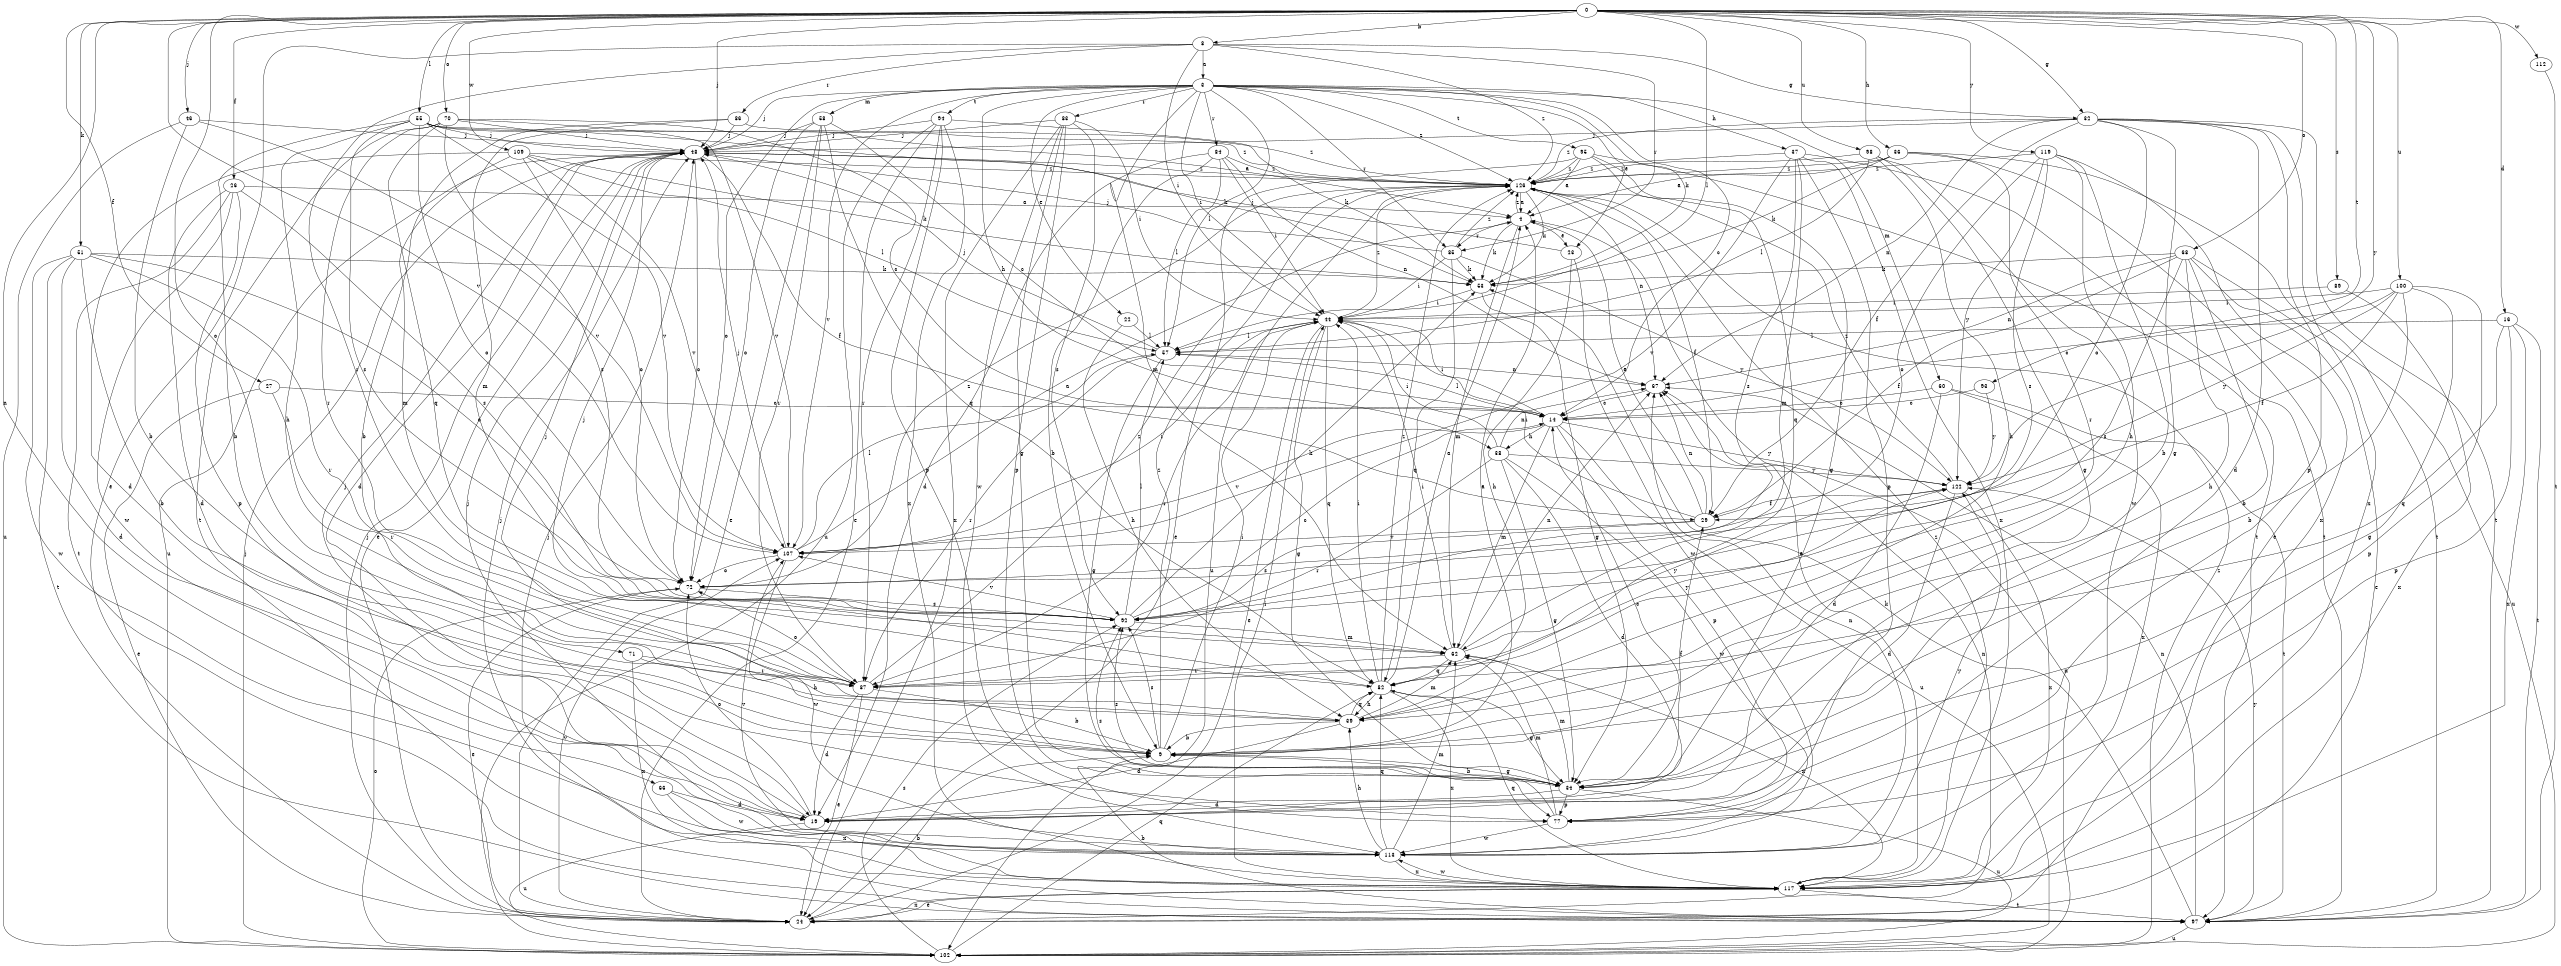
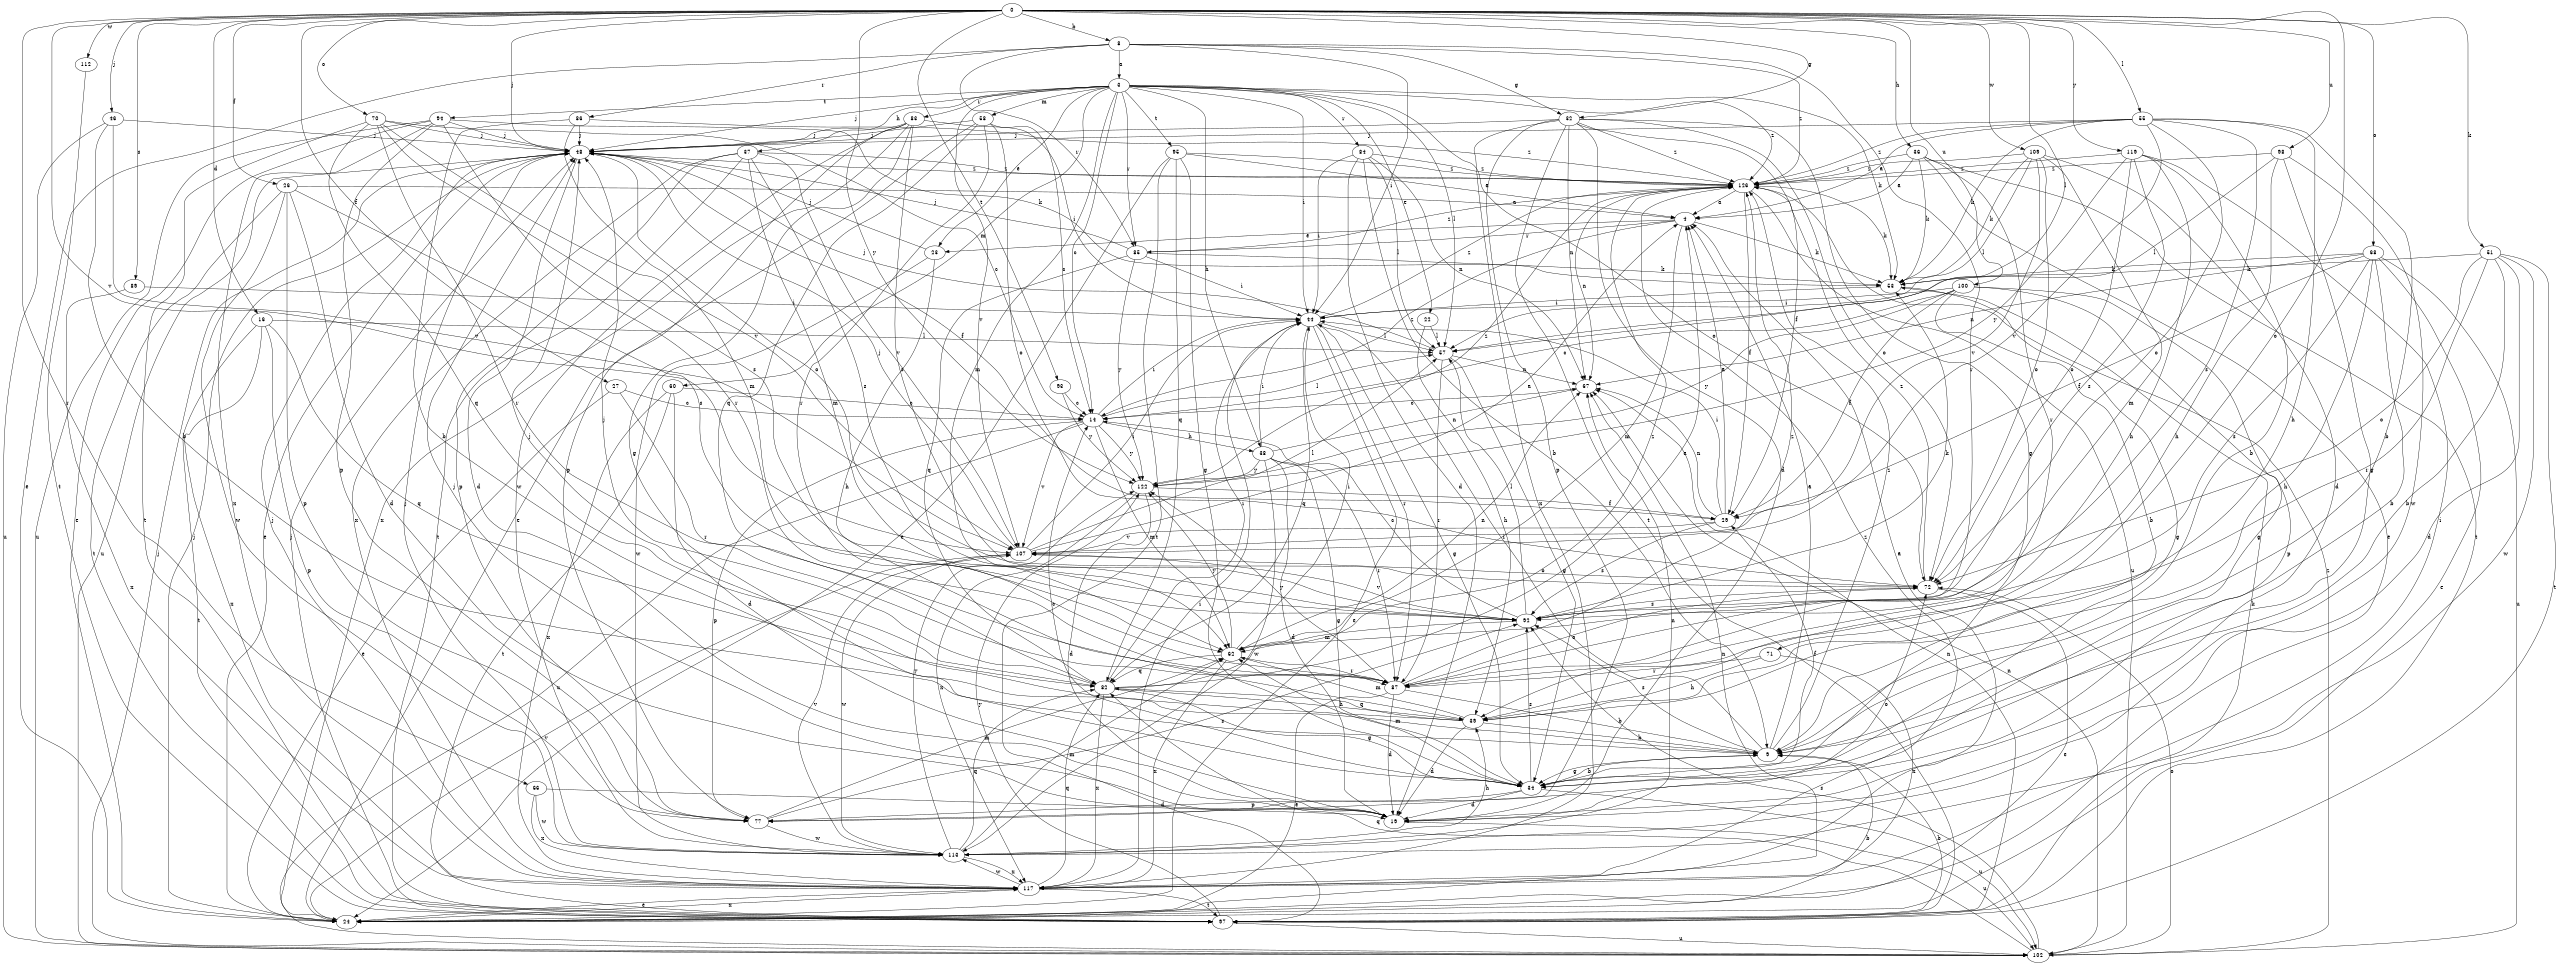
(1516, 205) -> (1405, 317)
(5, 403) -> (68, 403)
(2322, 521) -> (2440, 521)
